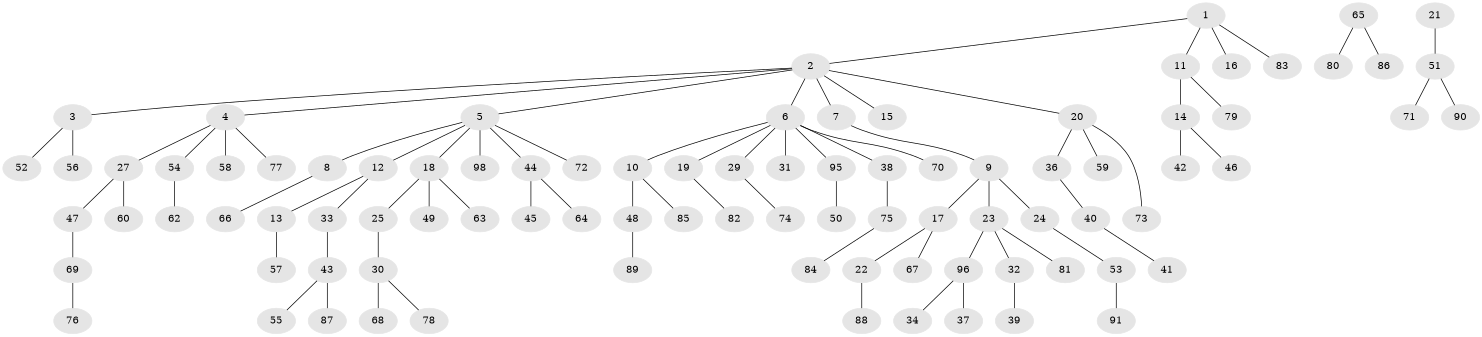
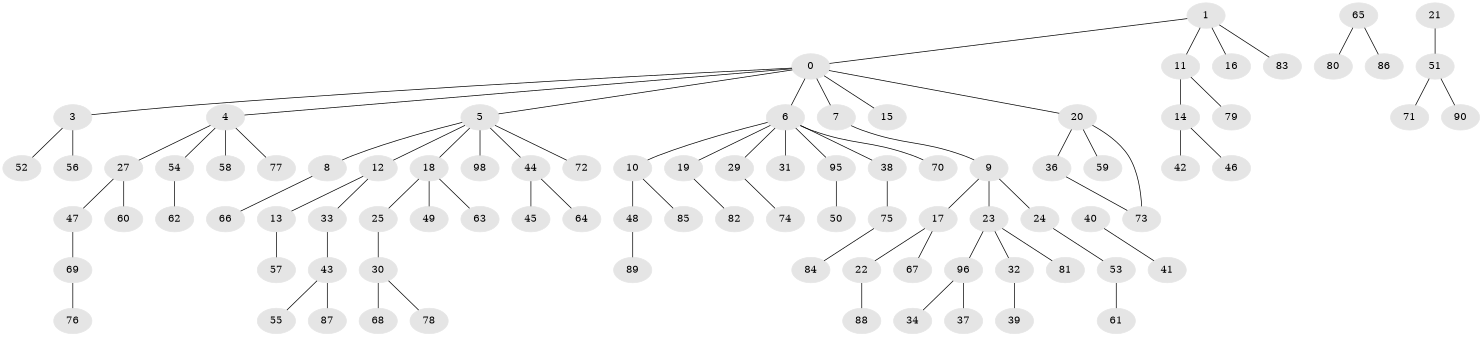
(811, 66) -> (811, 66)
(1071, 194) -> (1097, 194)
(1116, 321) -> (1116, 321)
